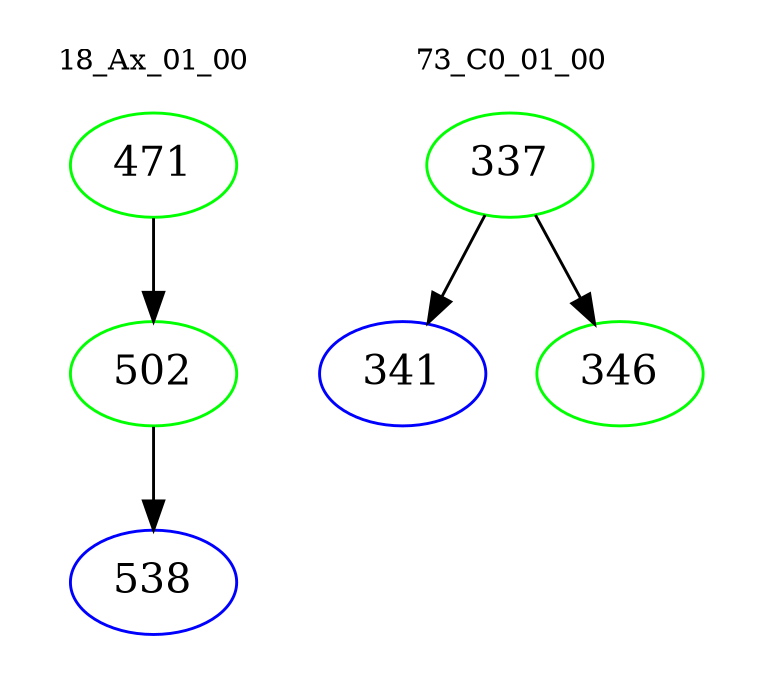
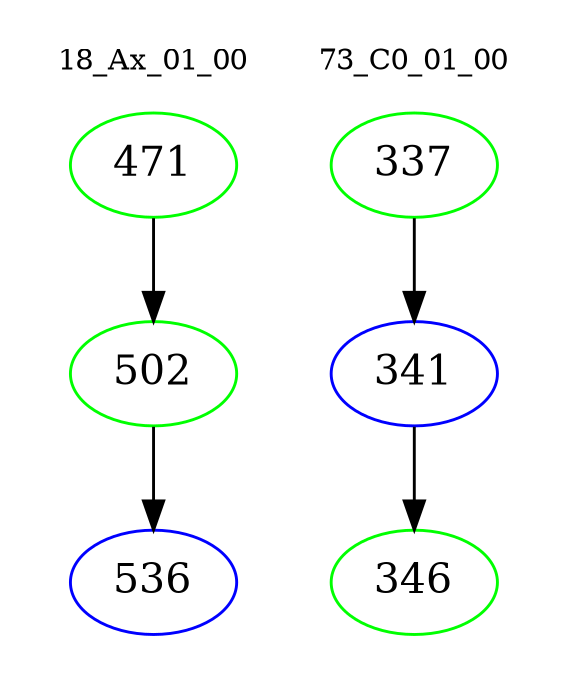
(558, 256) -> (414, 464)
(154, 582) -> (154, 582)
